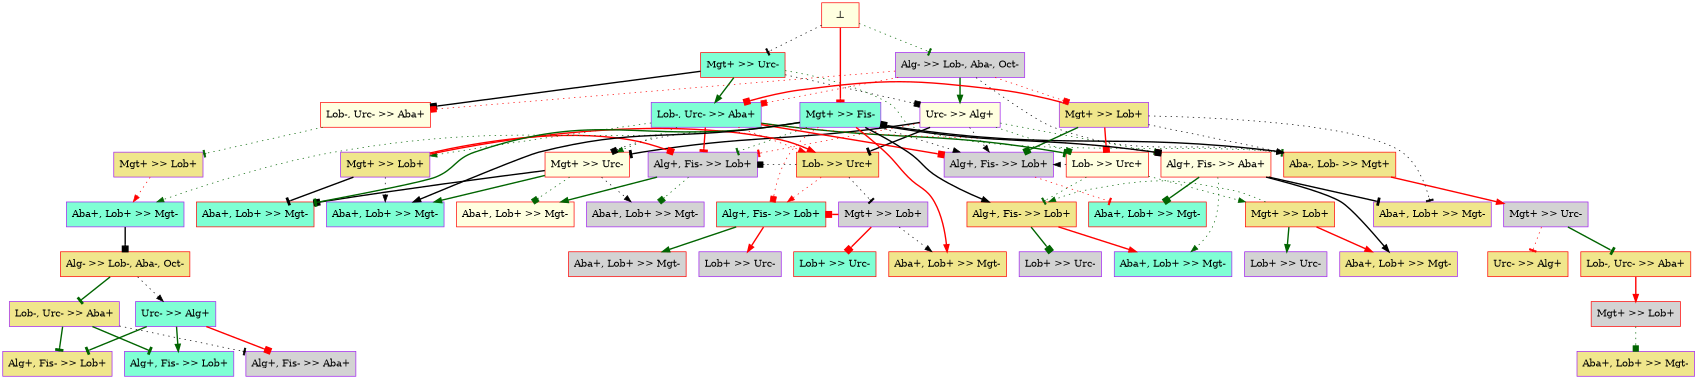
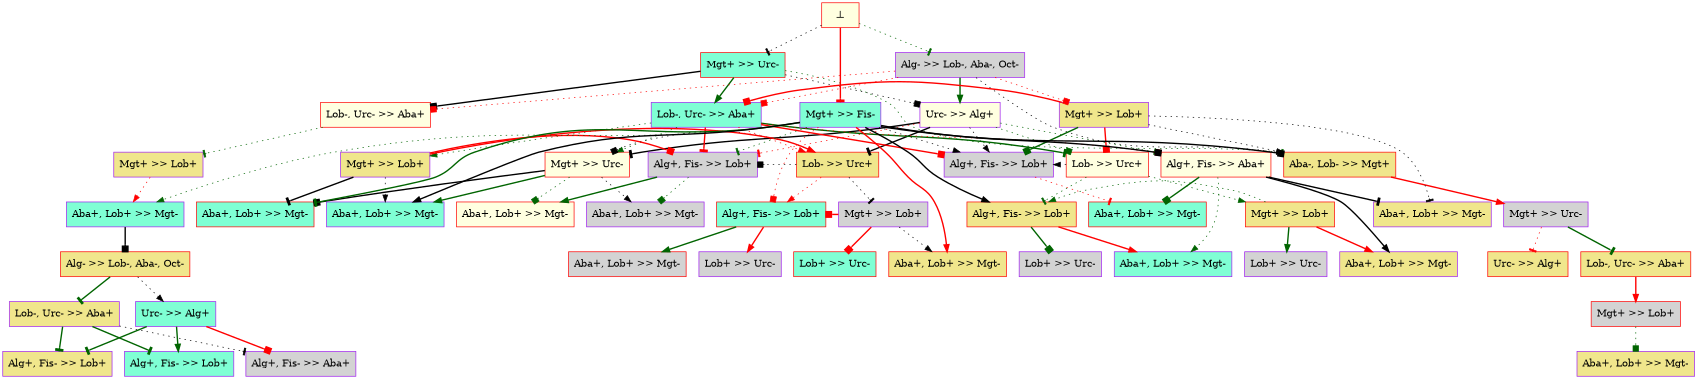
(1135, 142) -> (1148, 142)
